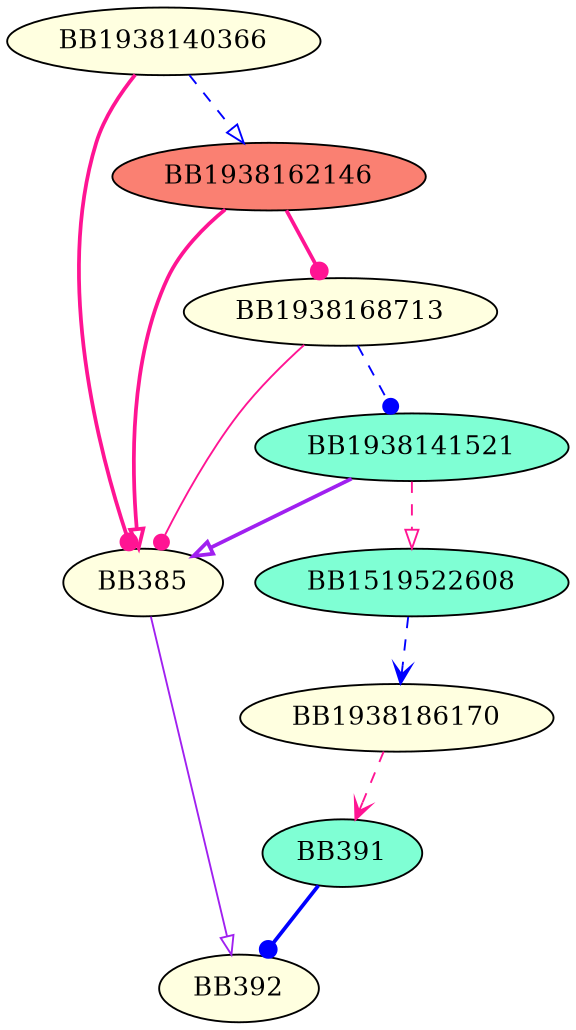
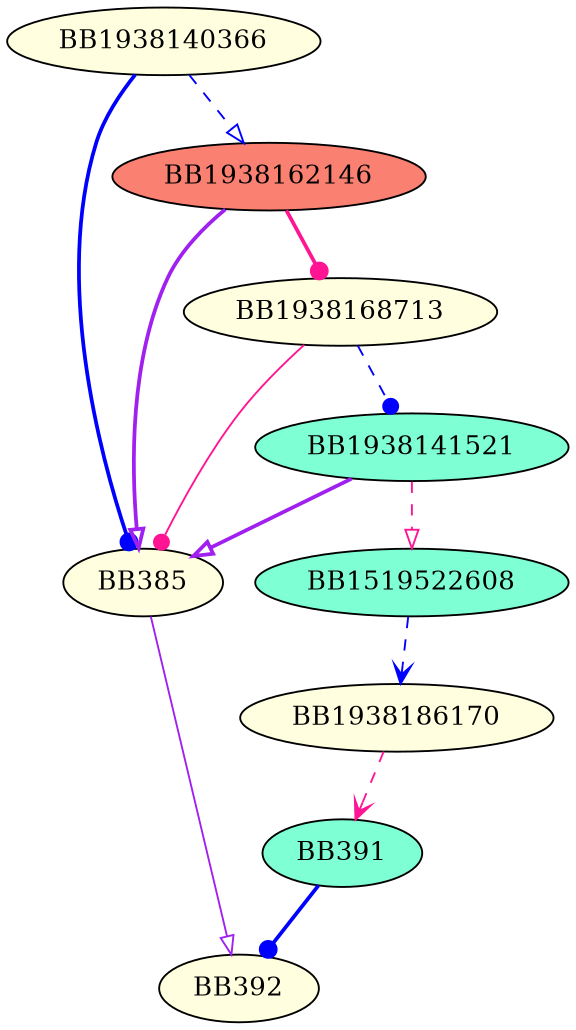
(80, 301) -> (80, 301)
(143, 356) -> (143, 356)
